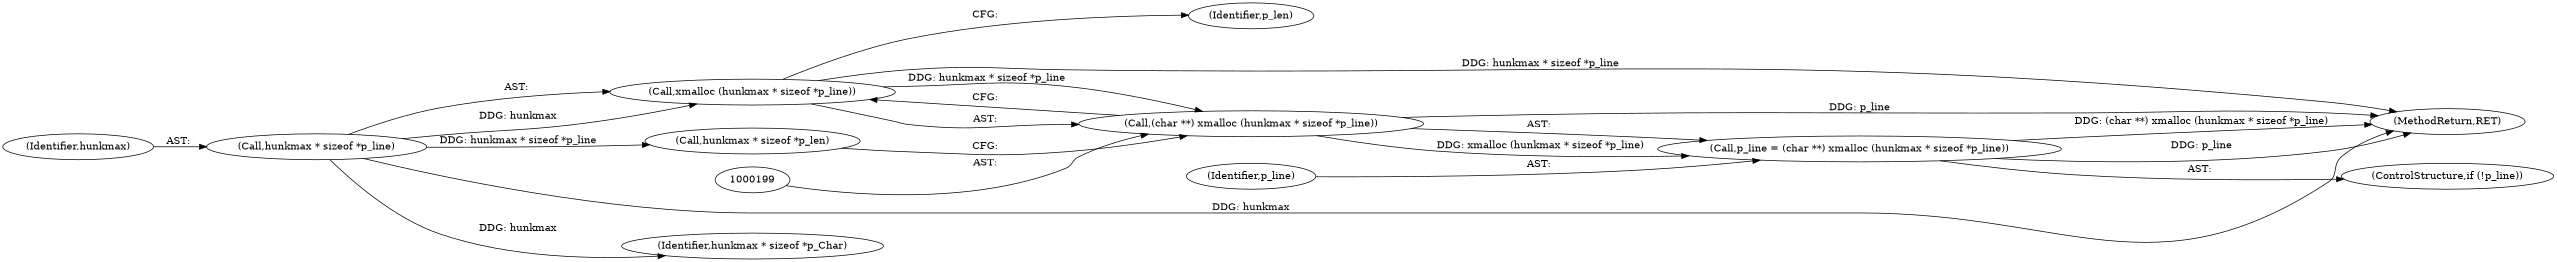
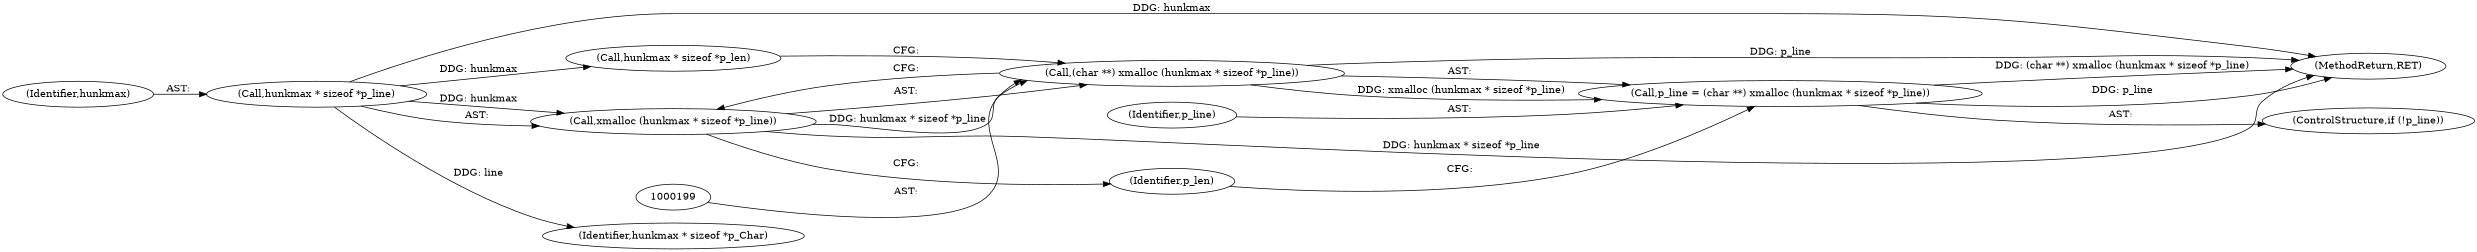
(518, 141) -> (479, 69)
none -> (1495, 185)
(518, 228) -> (479, 173)
